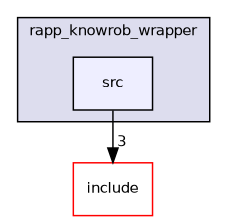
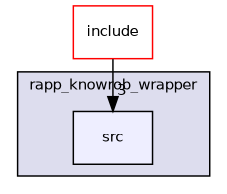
(113, 131) -> (113, 81)
